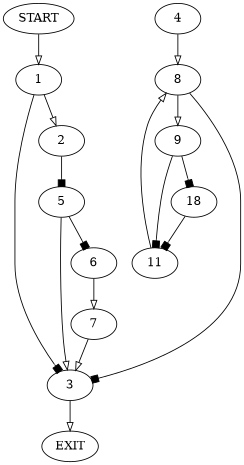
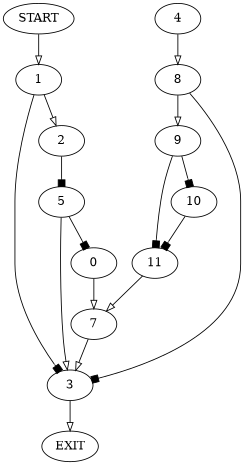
(141, 172) -> (128, 291)
(194, 202) -> (194, 202)
(94, 263) -> (94, 263)
